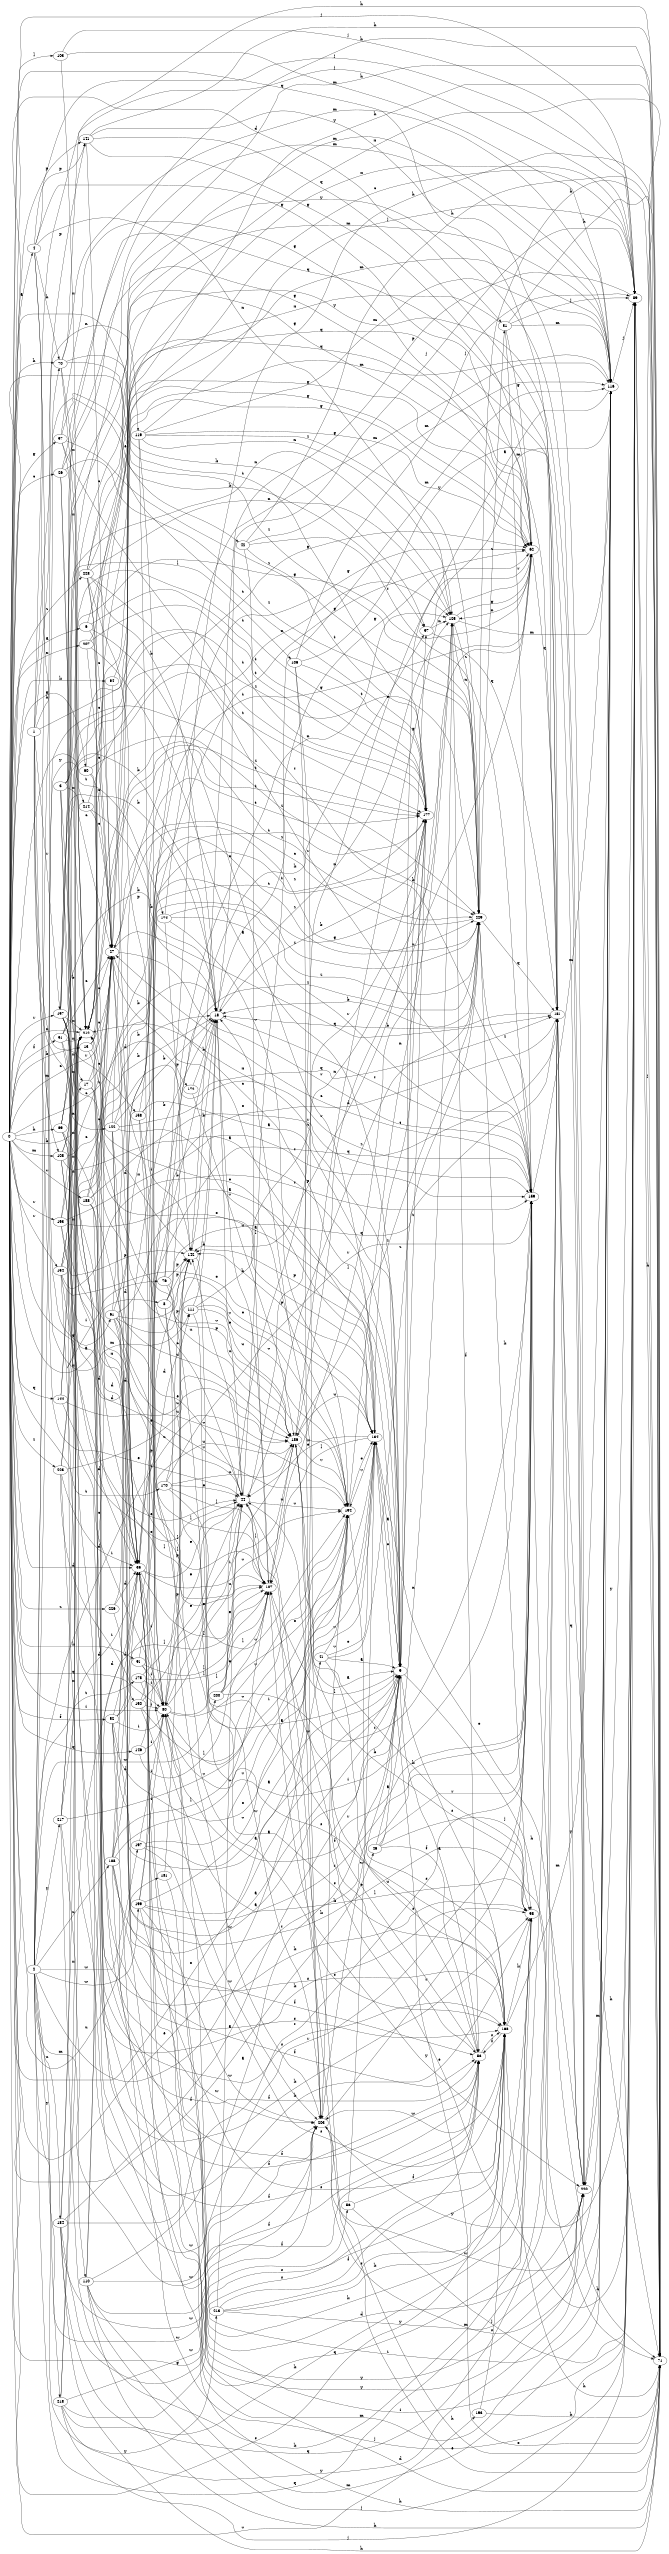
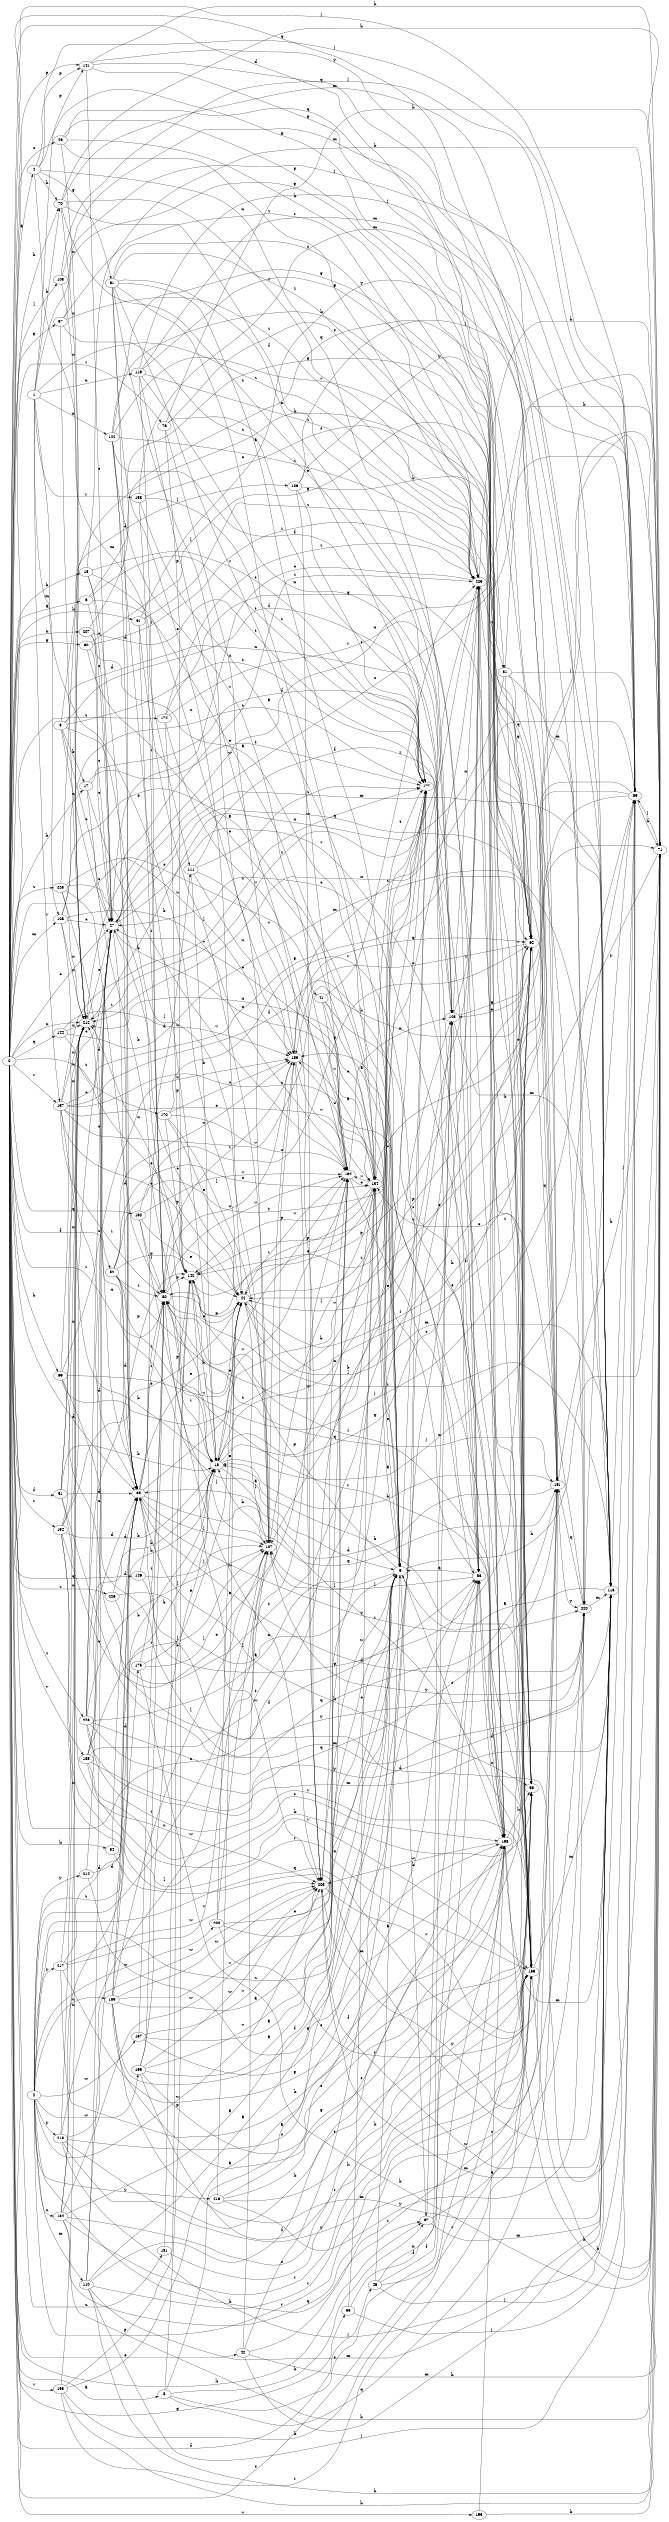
(191, 1090) -> none
none -> (414, 1180)
